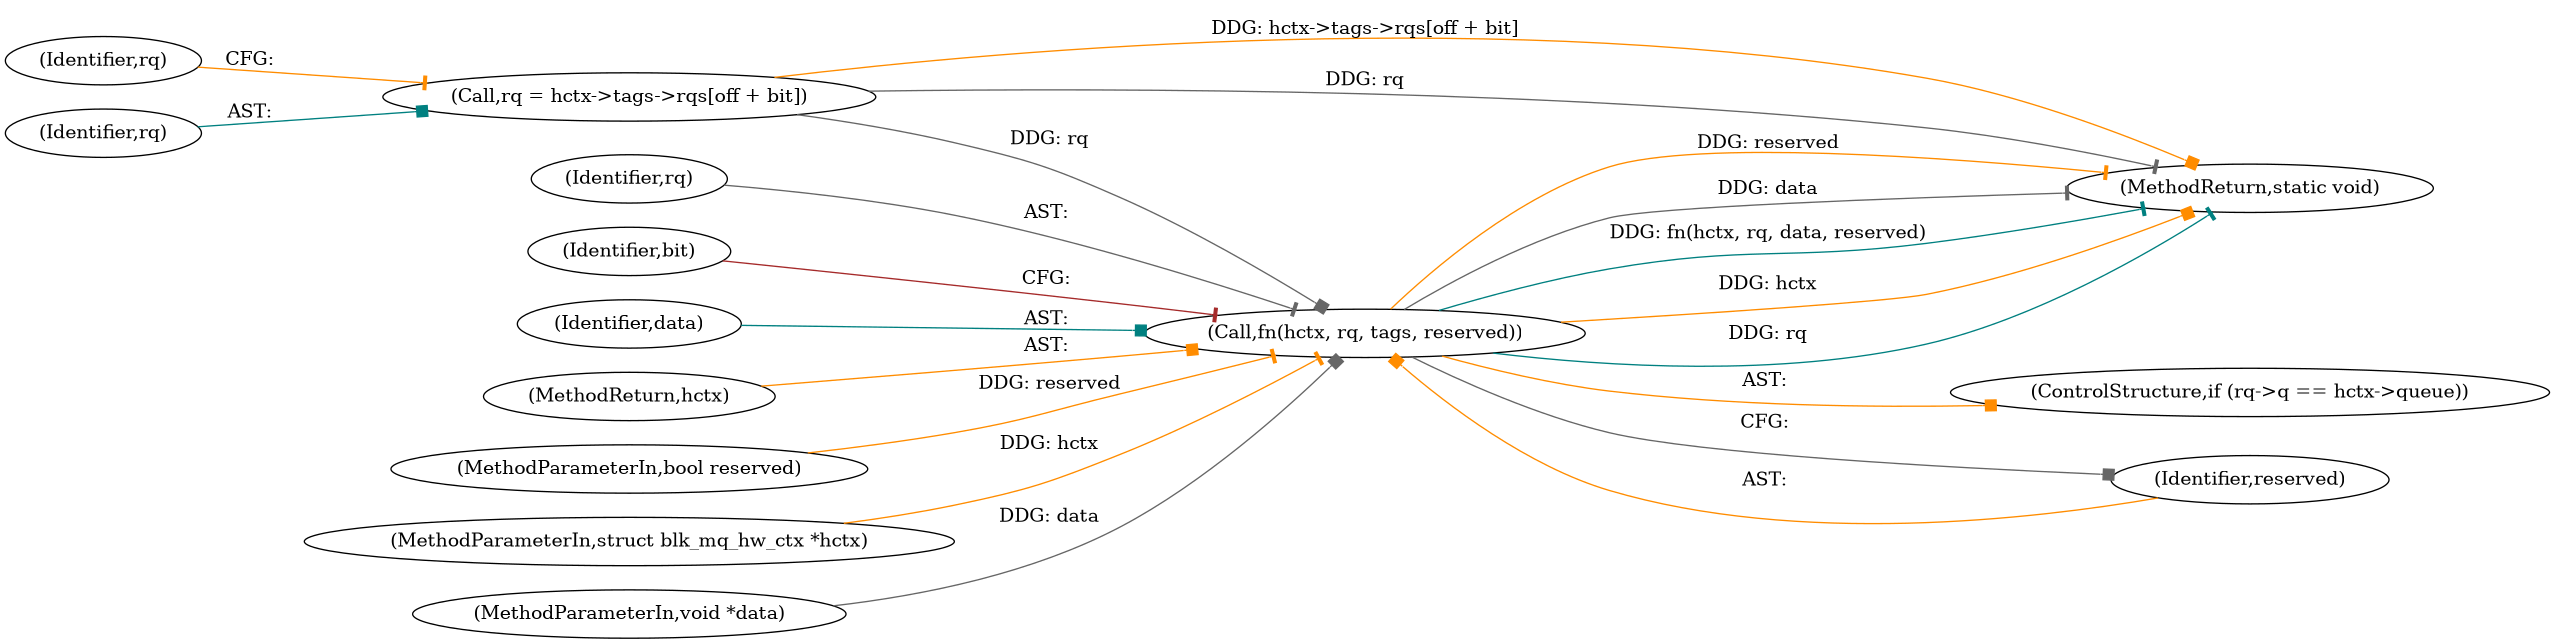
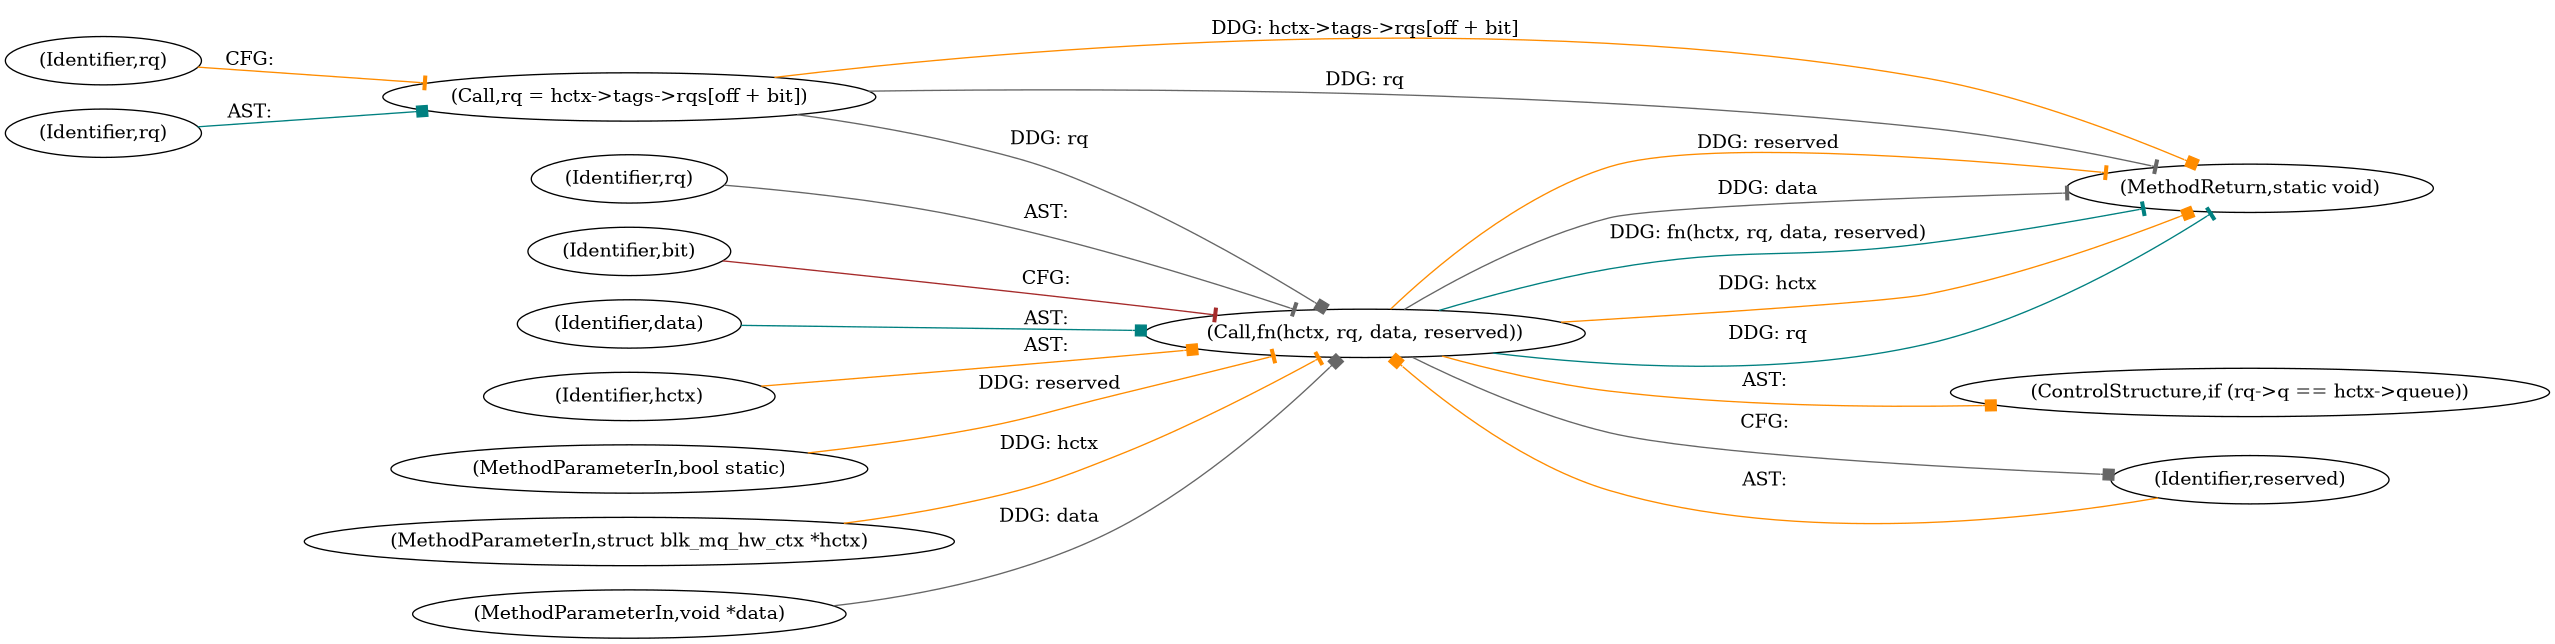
(1365, 333) -> (1365, 333)
(629, 396) -> (629, 396)
(629, 469) -> (629, 469)
